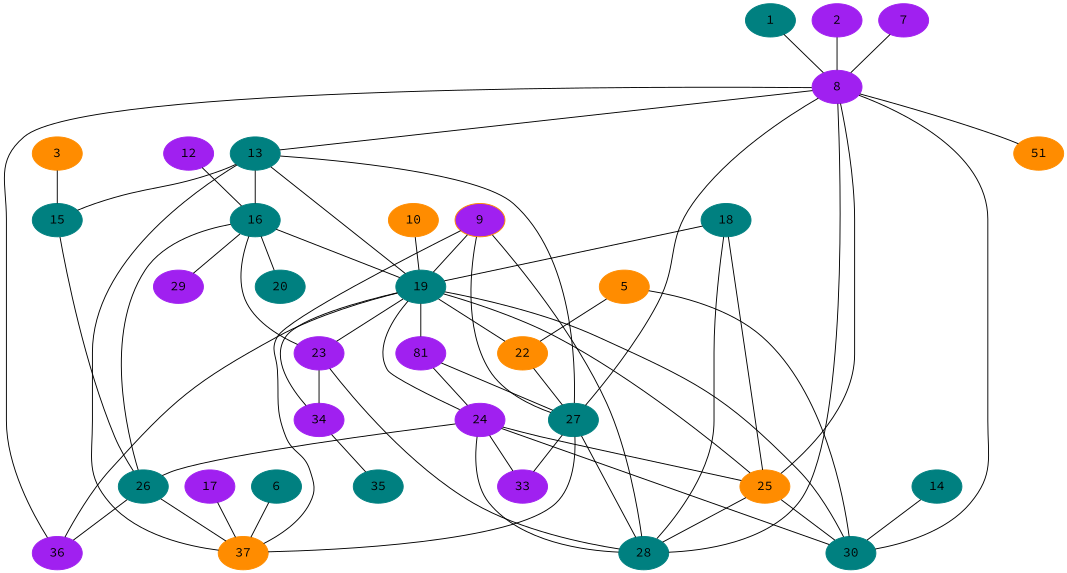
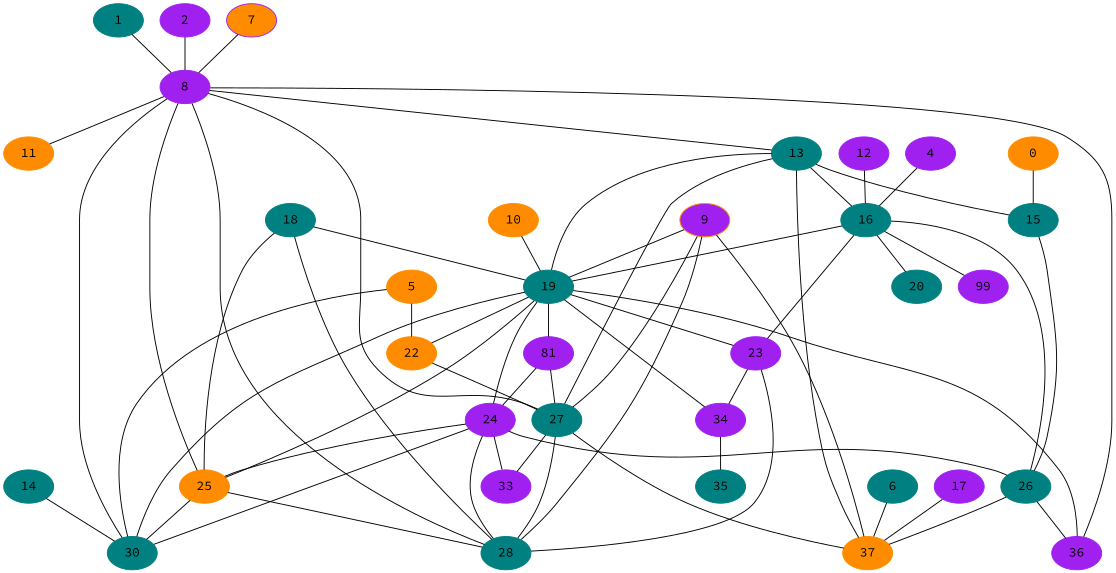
(904, 20) -> (252, 20)
(57, 154) -> (1033, 154)
none -> (931, 154)
(1039, 154) -> (29, 154)
(178, 287) -> (983, 287)
